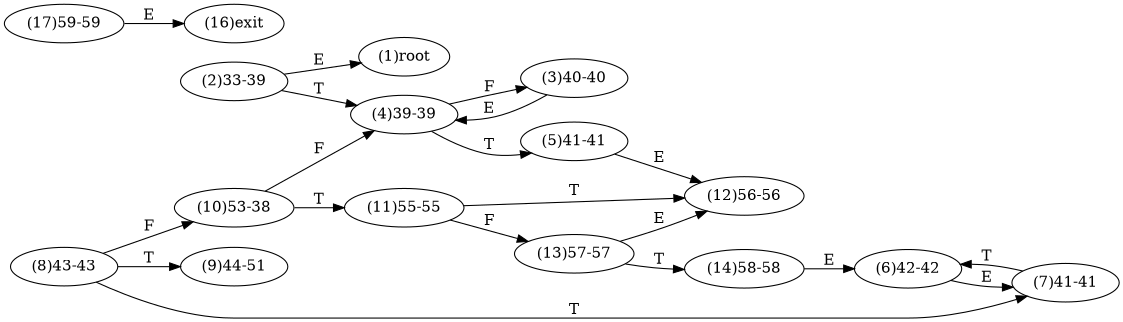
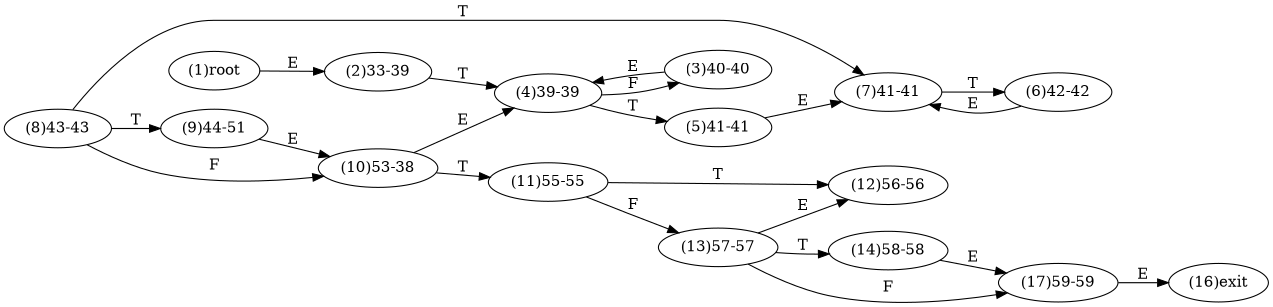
(317, 69) -> (286, 71)
none -> (289, 147)
(319, 149) -> (463, 120)
(653, 167) -> (798, 111)
(824, 269) -> (968, 266)
none -> (869, 301)
